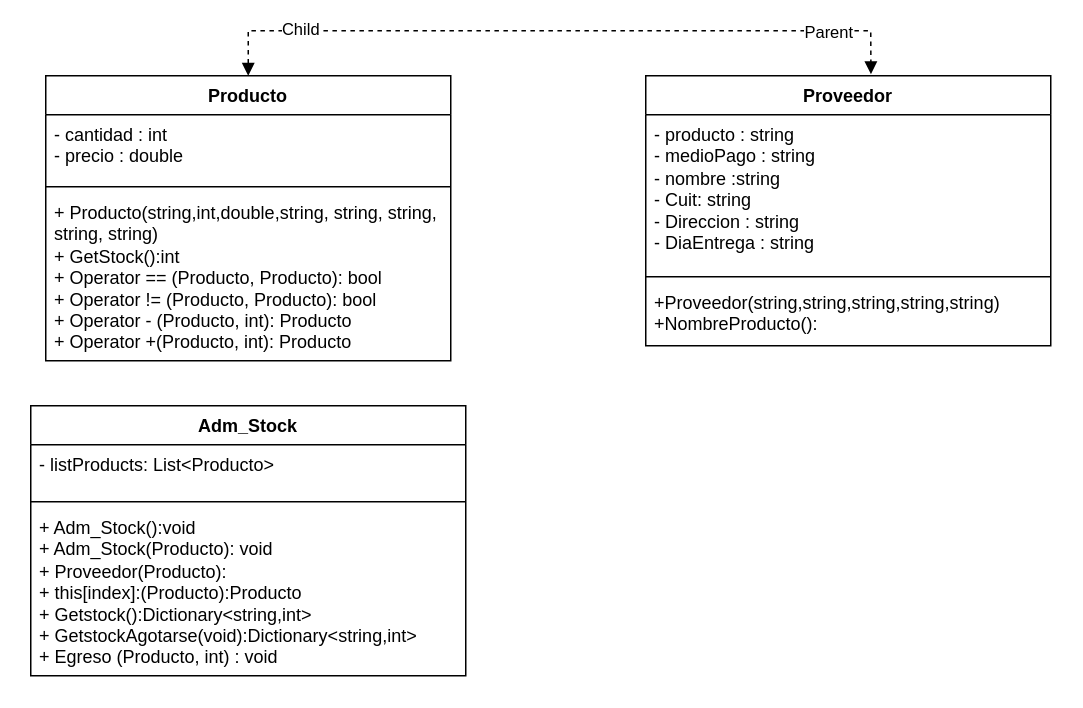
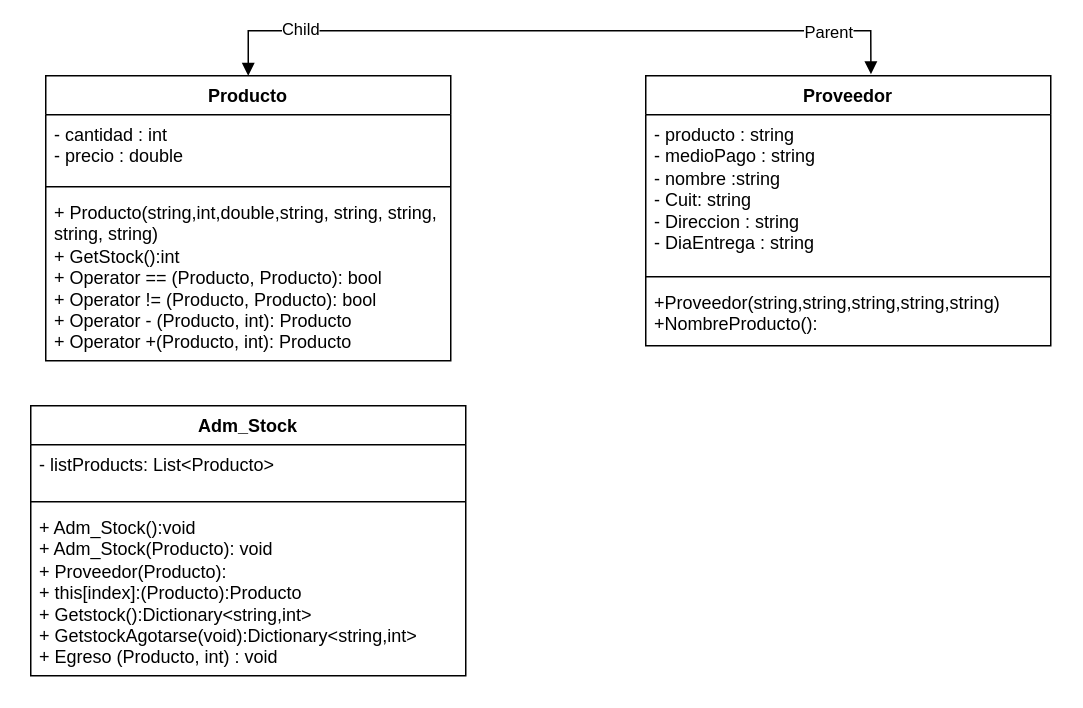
(560, 31) -> (560, 31)
